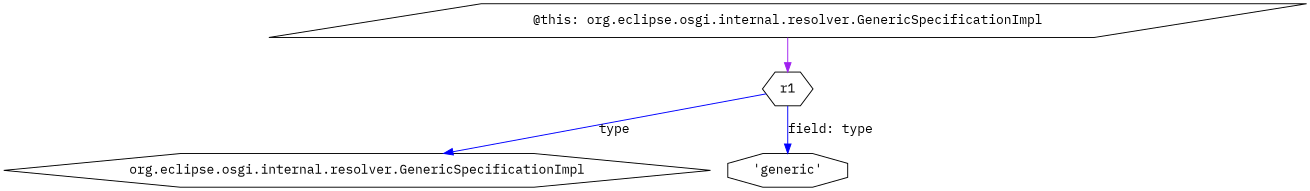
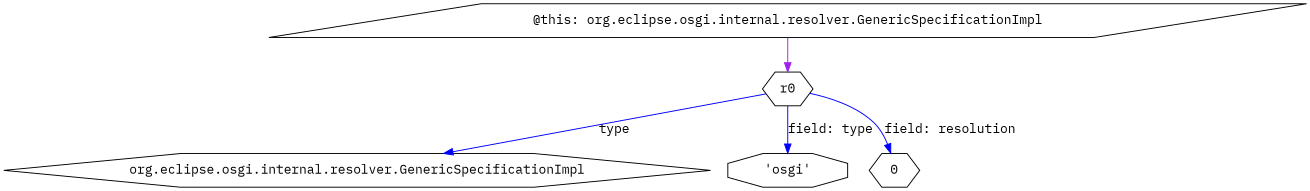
(788, 89) -> (788, 89)
(788, 170) -> (788, 170)
none -> (894, 170)
